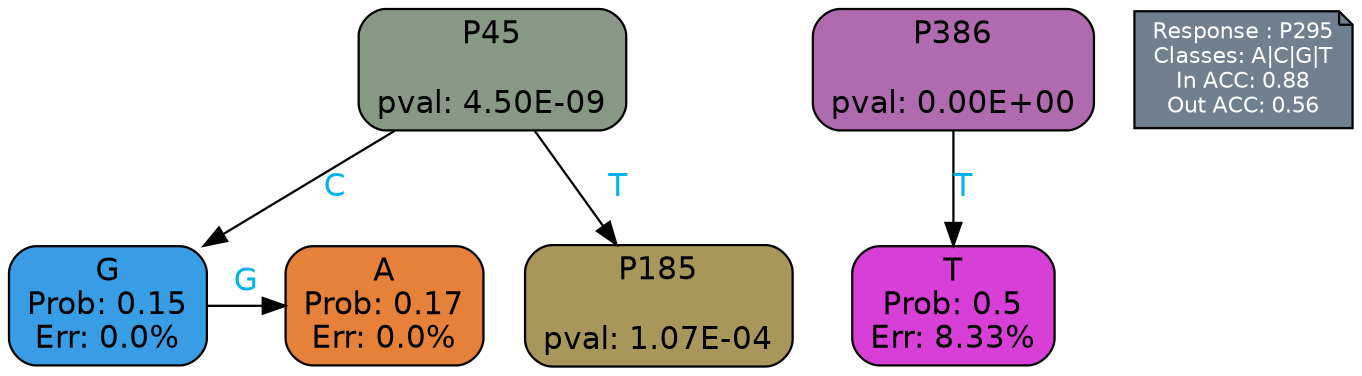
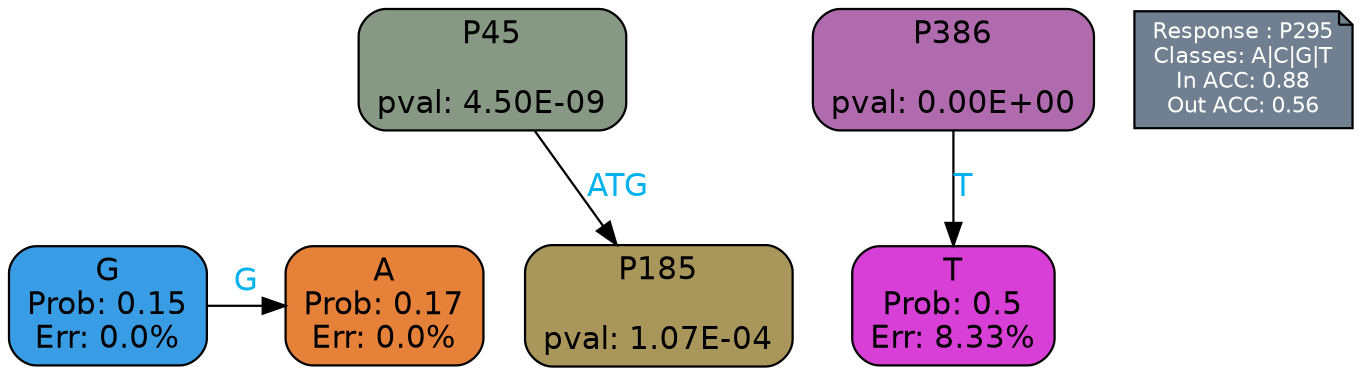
(309, 183) -> none
(618, 188) -> (618, 188)
